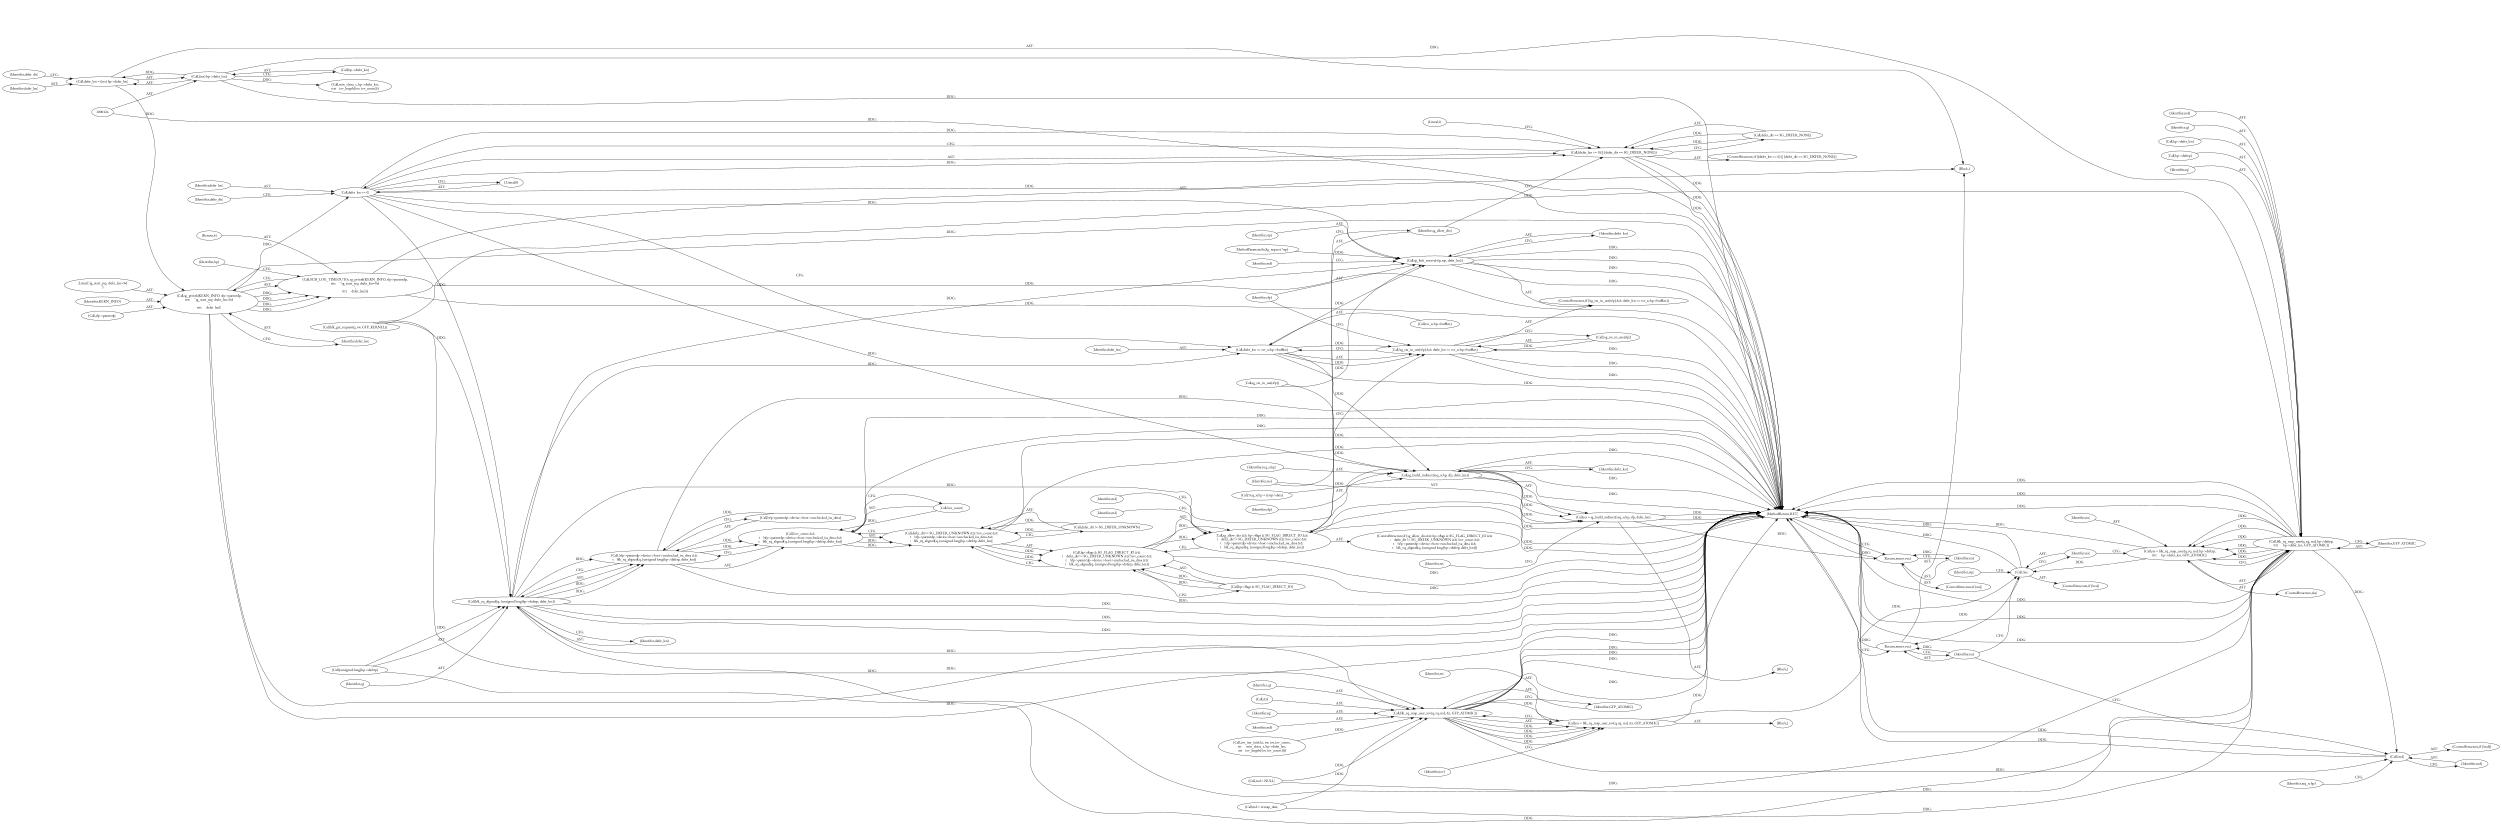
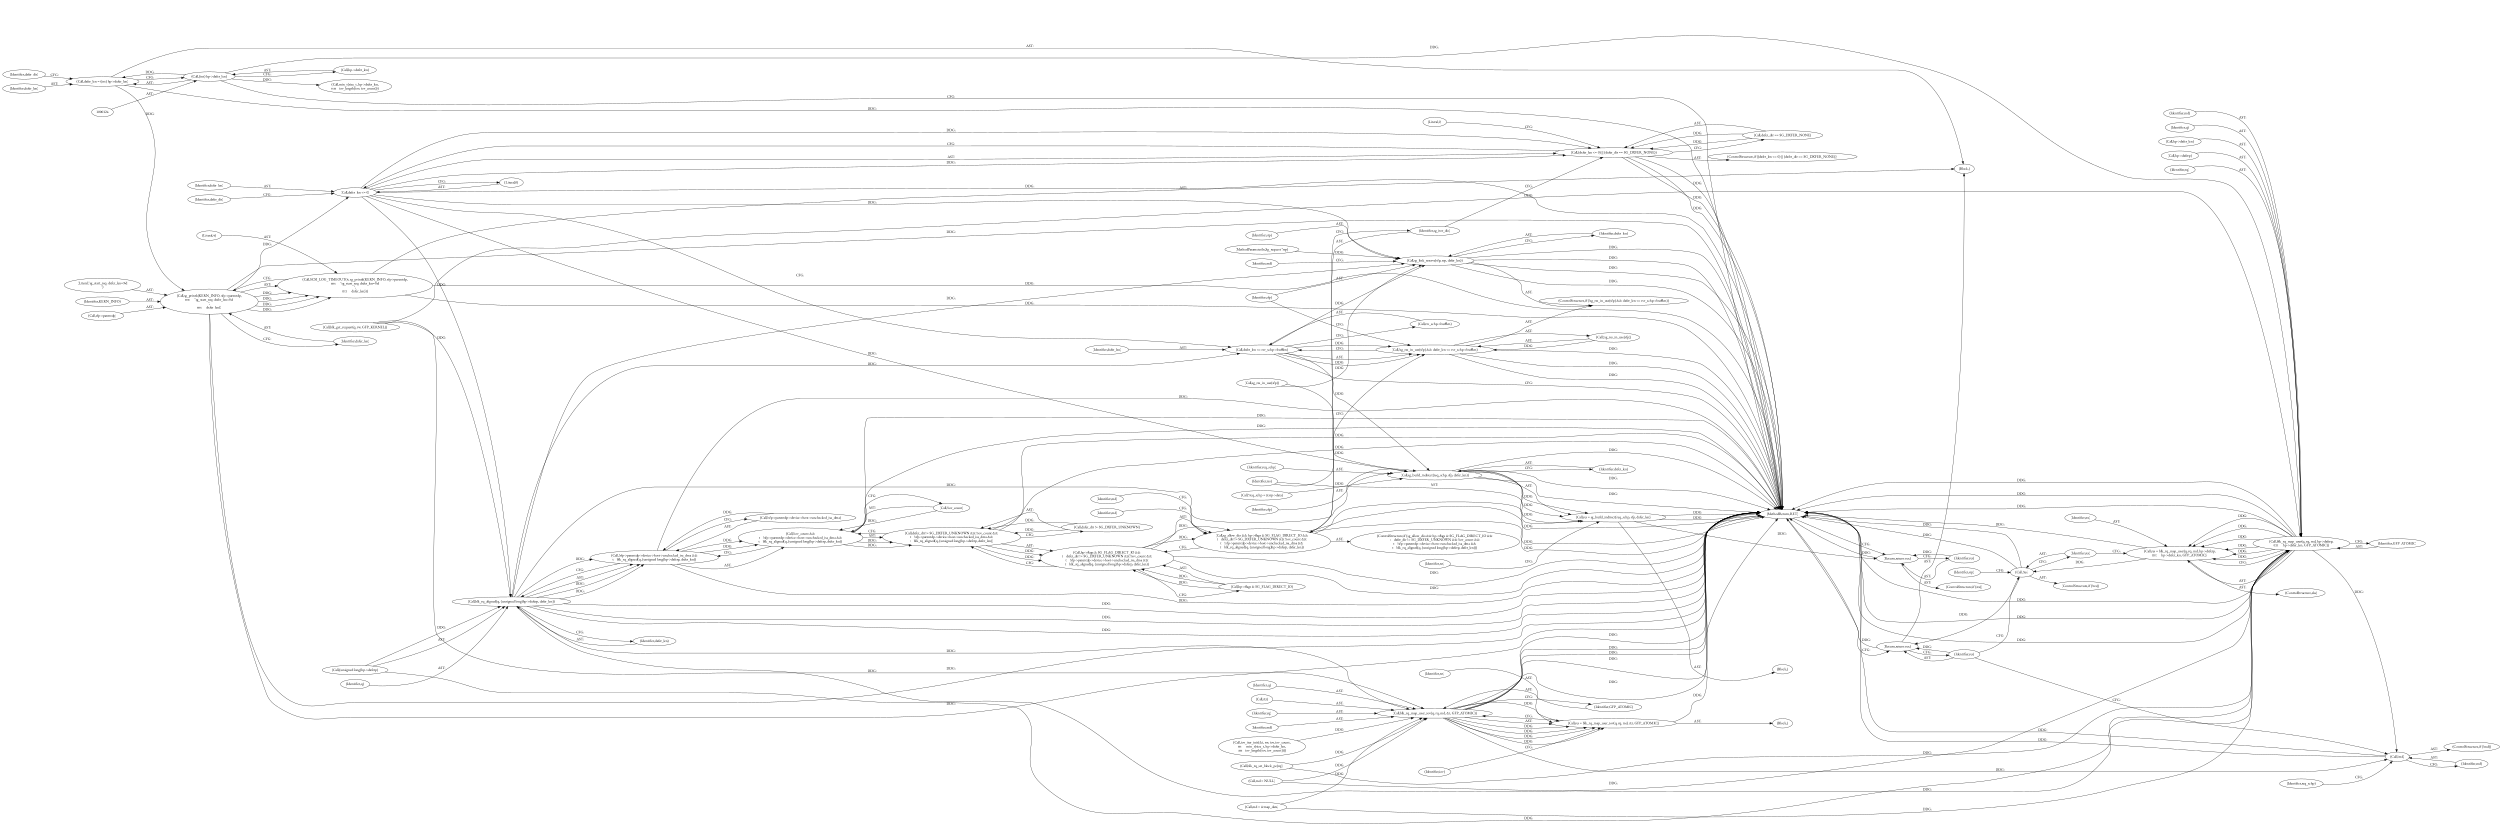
(150, 77) -> (150, 77)
(952, 97) -> (952, 97)
(1016, 127) -> (1095, 108)
(1435, 231) -> (1435, 231)
(209, 236) -> (209, 236)
(209, 262) -> none
(1529, 331) -> (1529, 331)
none -> (1346, 337)
(1529, 383) -> (1529, 383)
(1854, 679) -> none
none -> (1262, 766)
